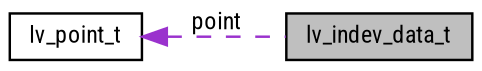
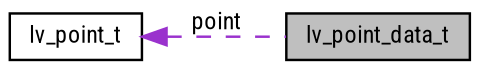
(379, 37) -> (378, 37)
